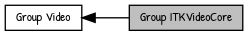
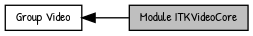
(186, 18) -> (189, 18)
